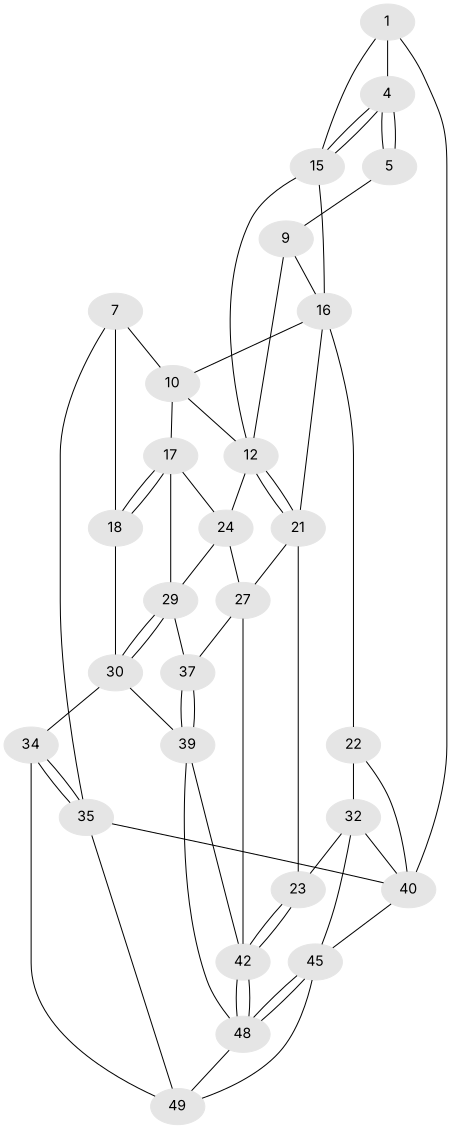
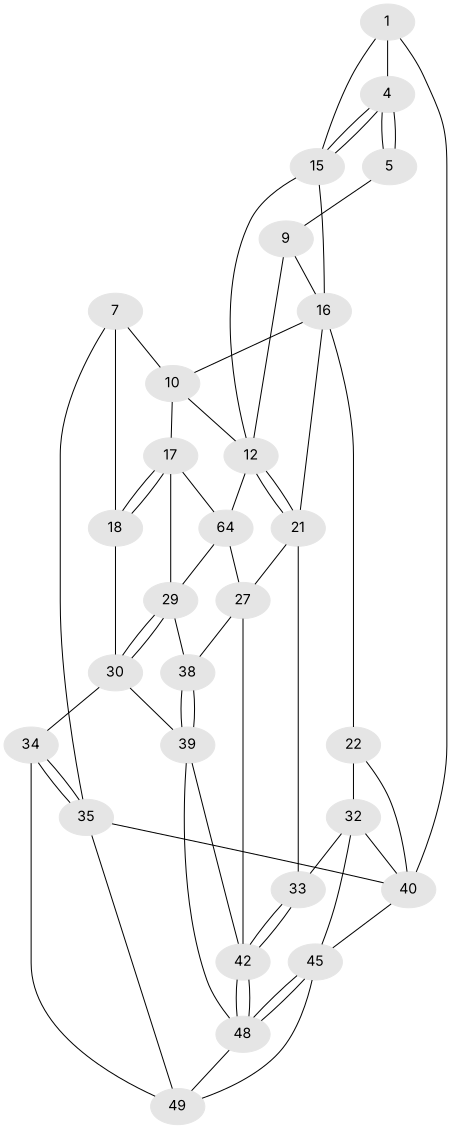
(226, 528) -> (226, 528)
(188, 673) -> (188, 673)
(298, 890) -> (298, 890)
